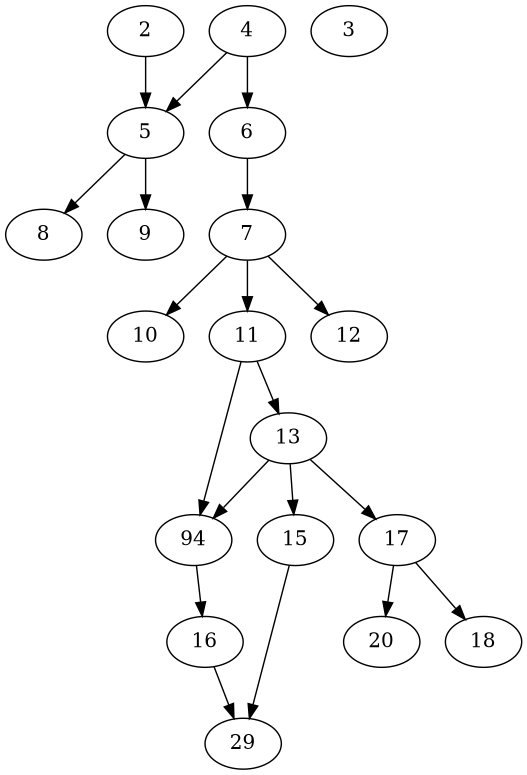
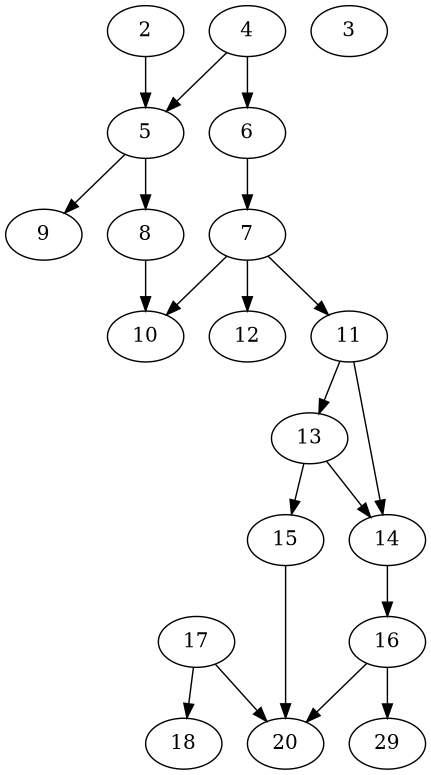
none -> (146, 279)
(338, 484) -> none
(194, 540) -> (387, 540)
(271, 635) -> (286, 635)
none -> (342, 688)
